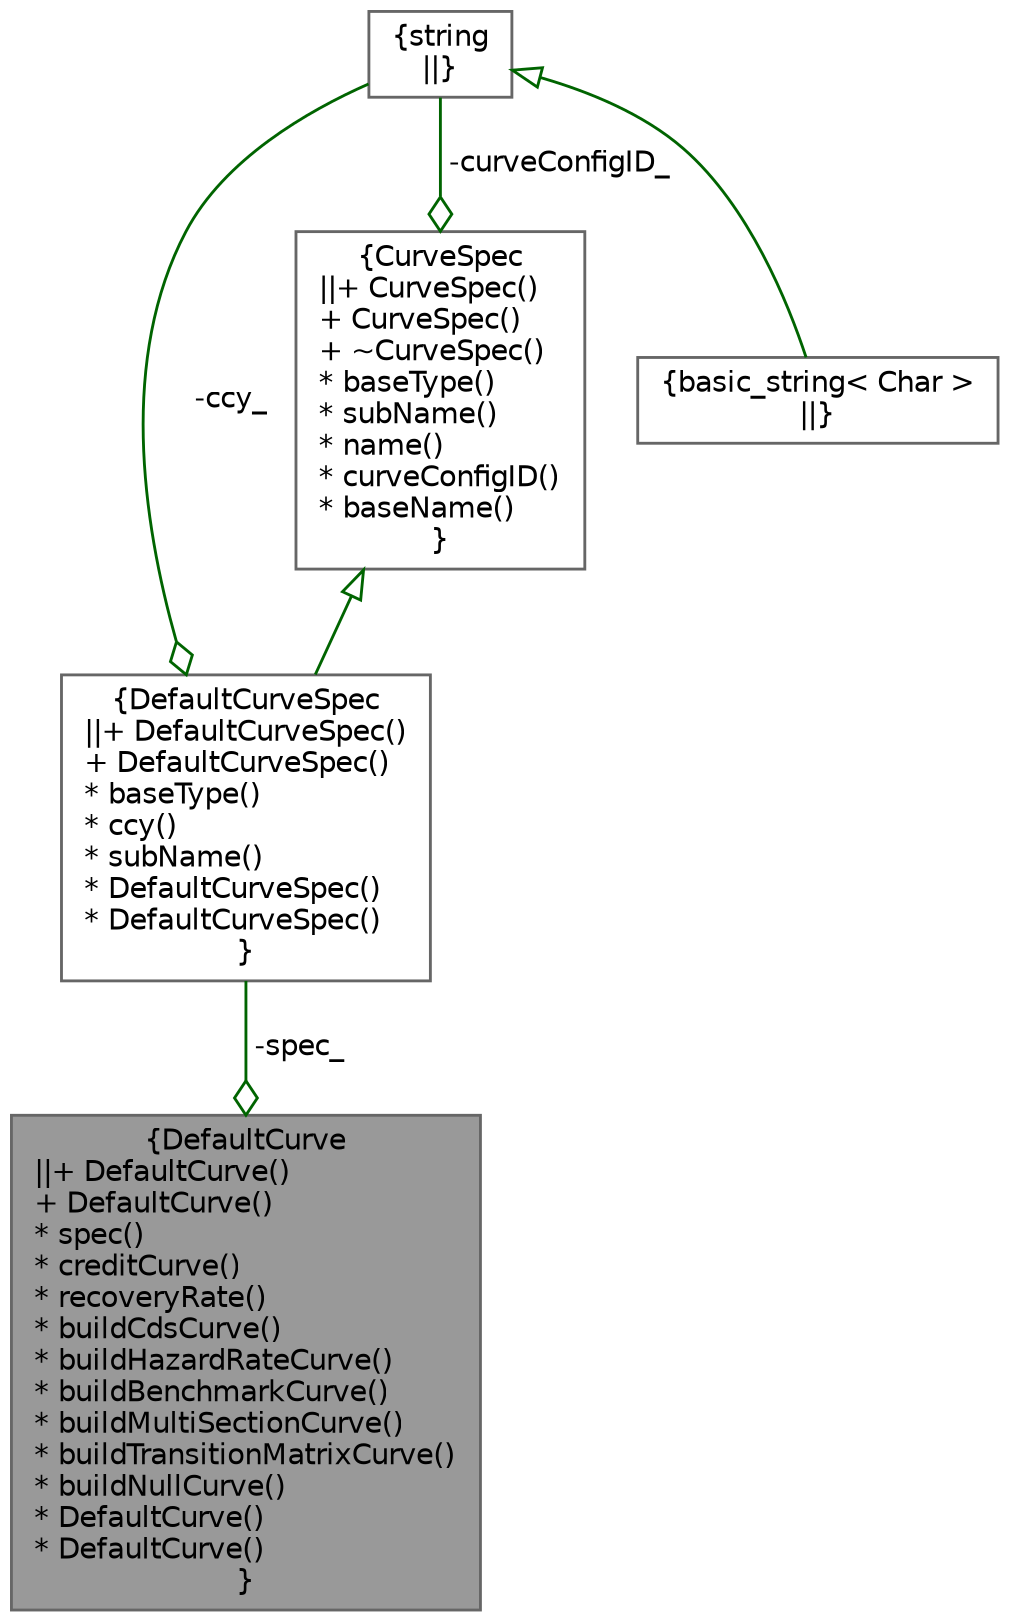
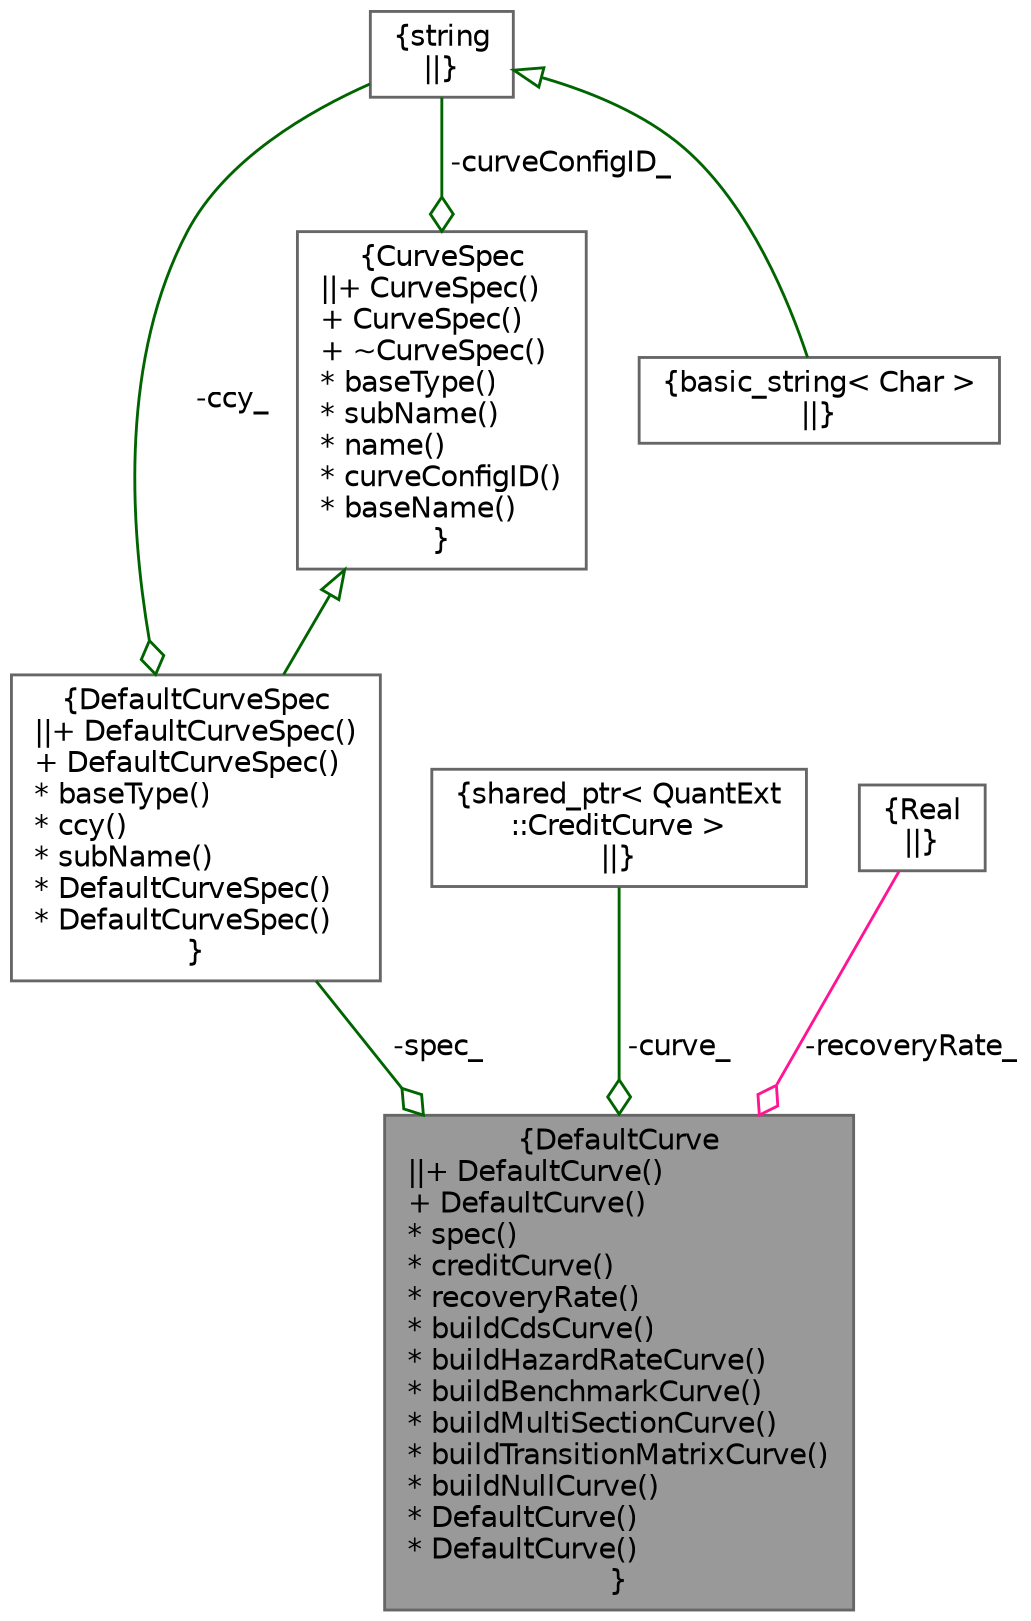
none -> (619, 828)
none -> (922, 828)
